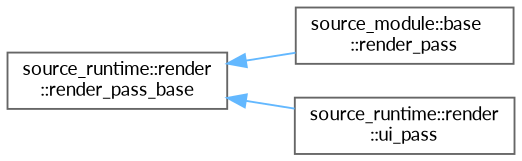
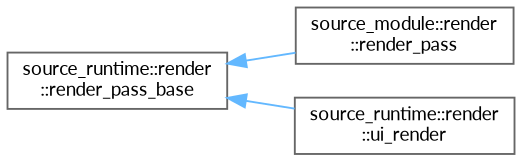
(405, 36) -> (405, 36)
(405, 126) -> (405, 126)
